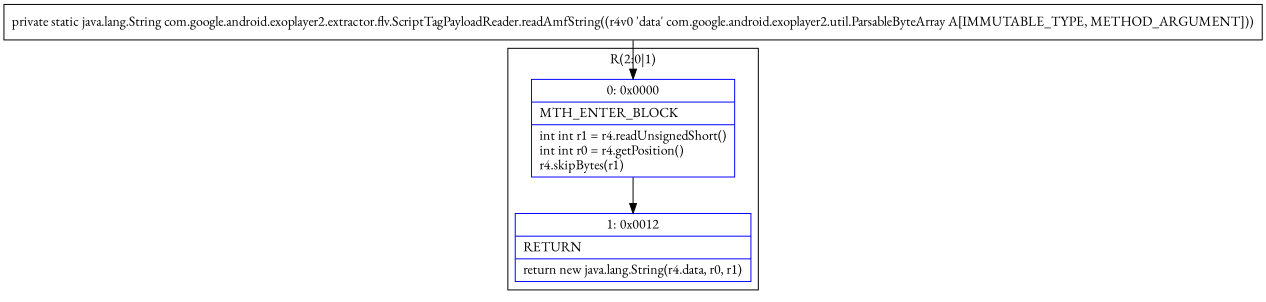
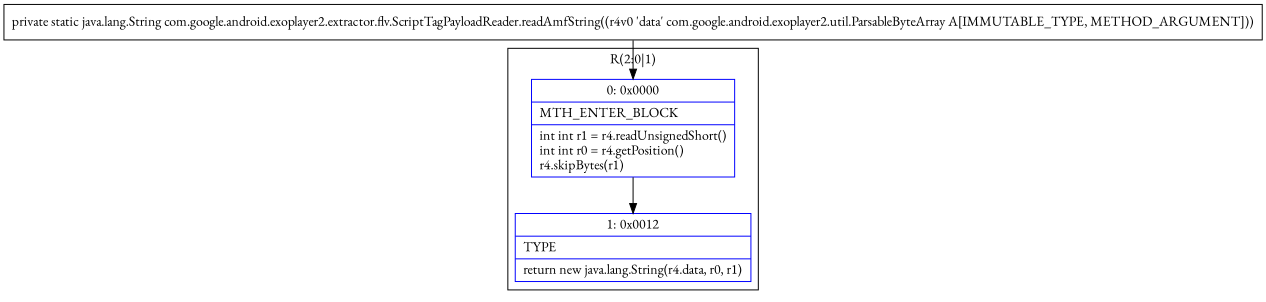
(553, 247) -> (540, 247)
